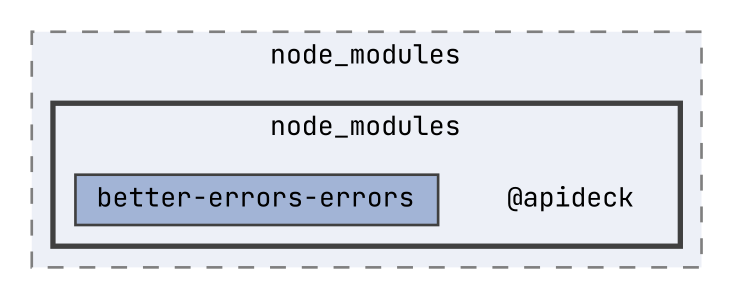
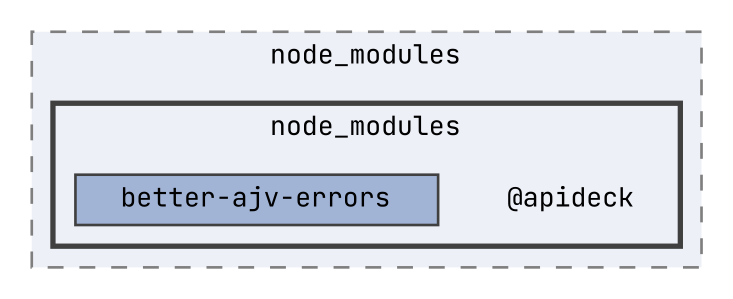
(257, 200) -> (257, 200)
